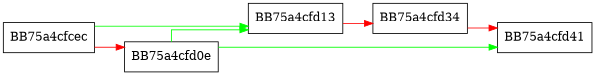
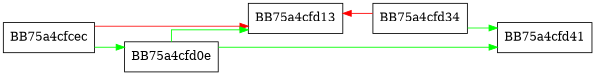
(354, 23) -> (362, 13)
(167, 26) -> (167, 26)
(478, 28) -> (478, 28)
(105, 47) -> (105, 47)
